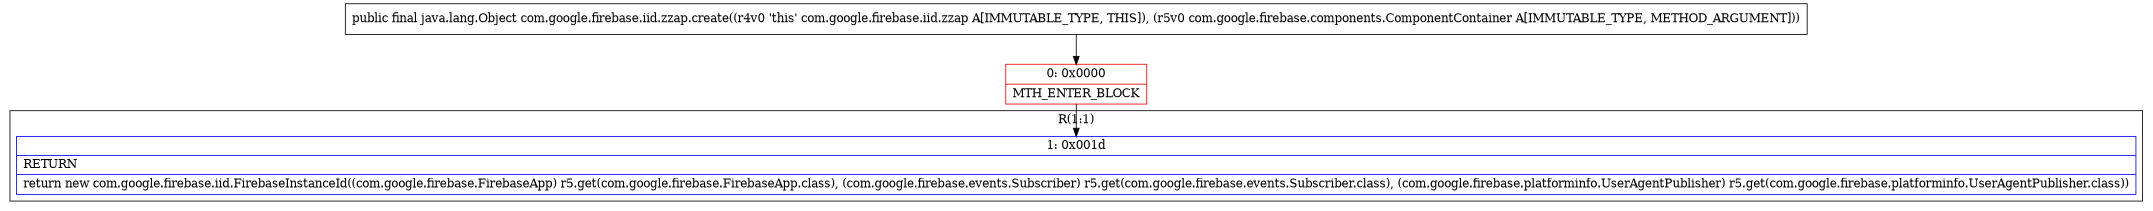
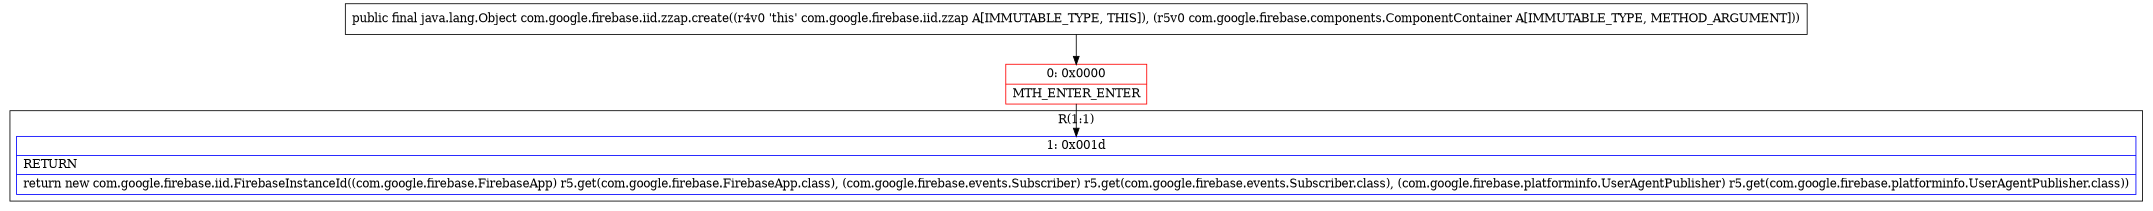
(1076, 94) -> (1076, 94)
